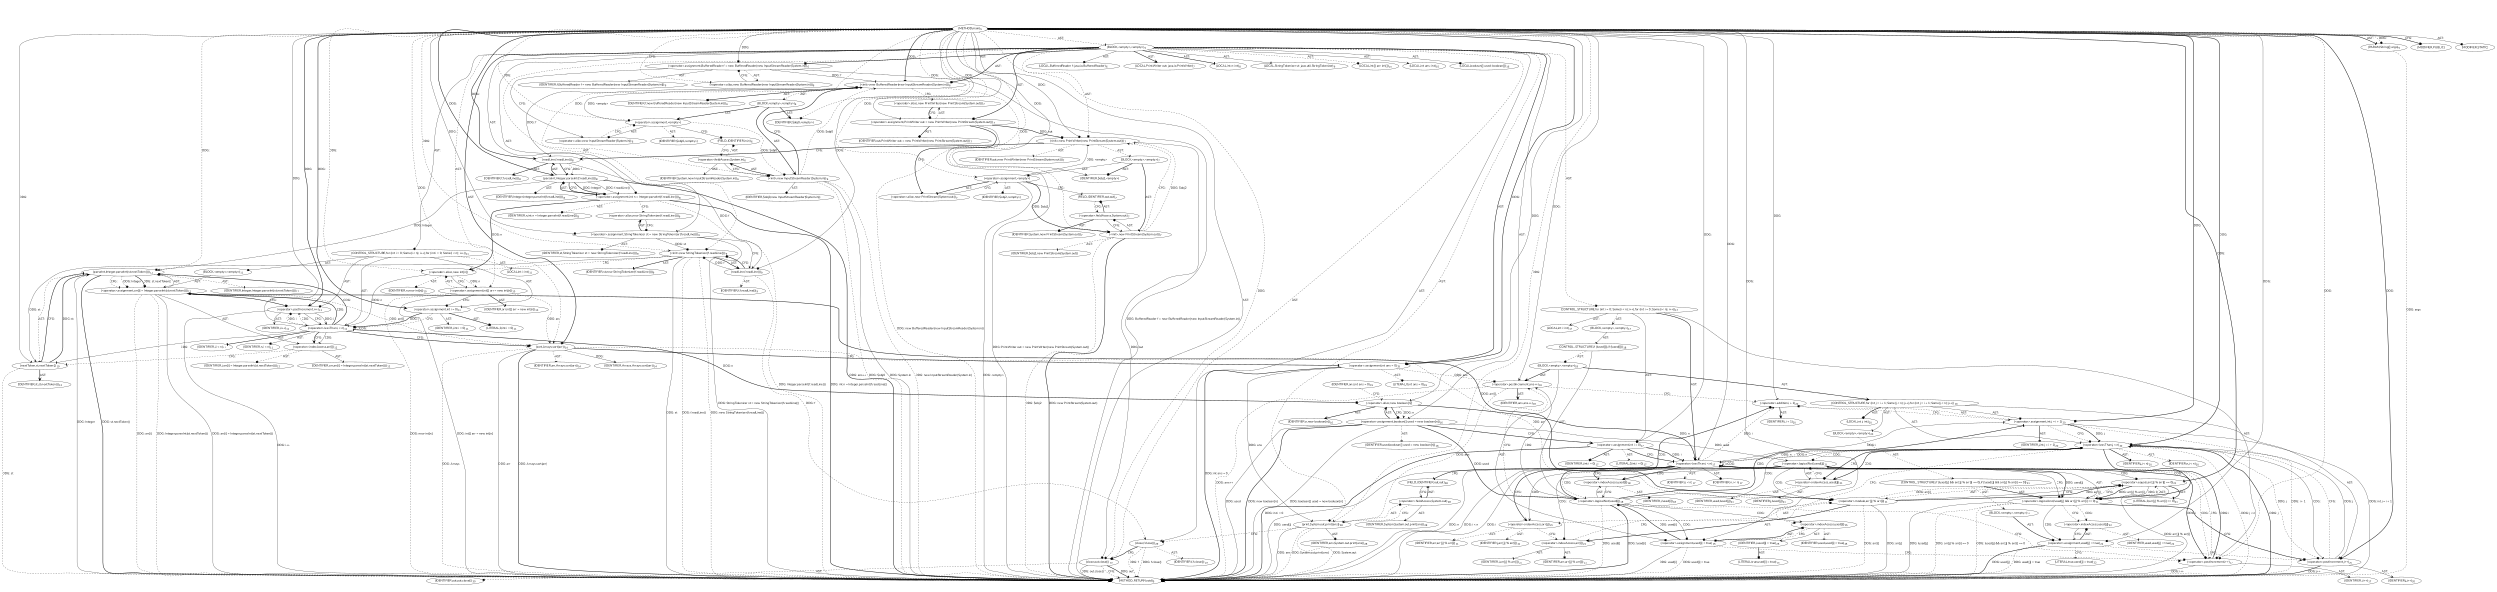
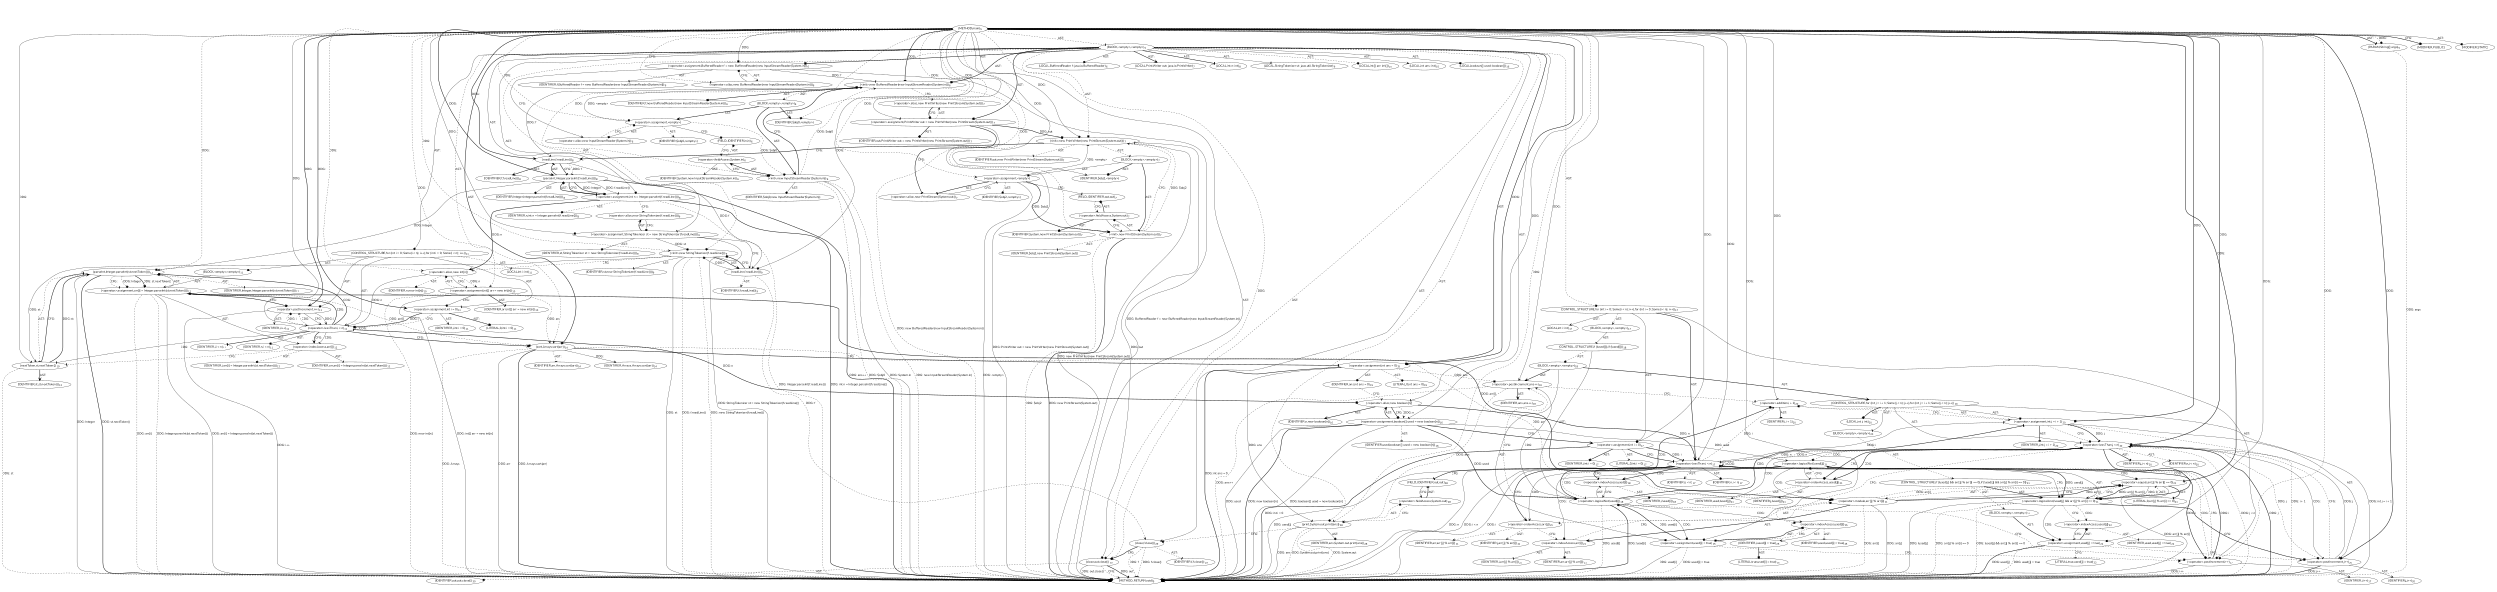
(658, 262) -> (658, 262)
none -> (1106, 347)
none -> (1364, 375)
(1780, 412) -> (1780, 412)
(1397, 525) -> none
